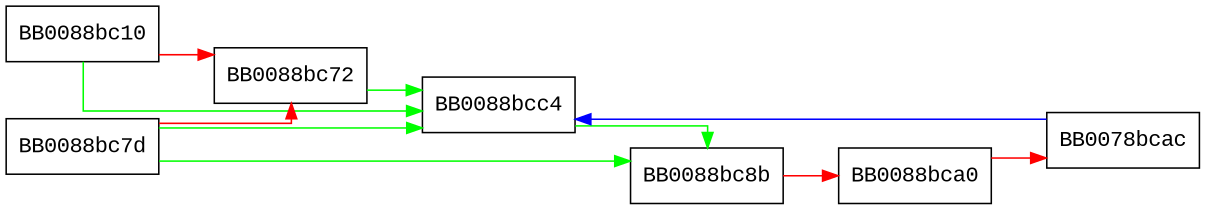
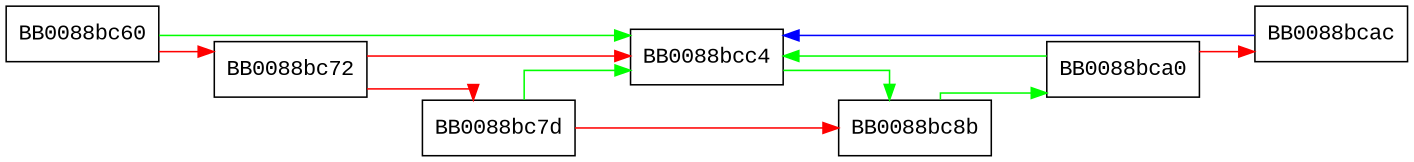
(82, 34) -> (82, 34)
none -> (923, 56)
(387, 90) -> (491, 56)
(228, 123) -> (421, 89)
(1123, 140) -> (1331, 34)
(387, 161) -> (699, 128)
(803, 176) -> (982, 93)
